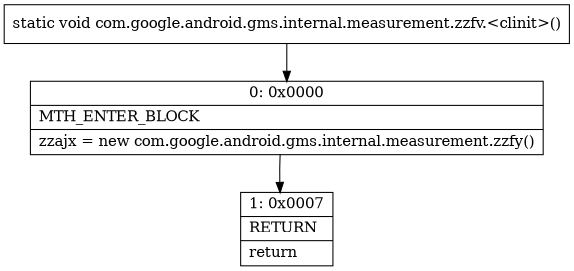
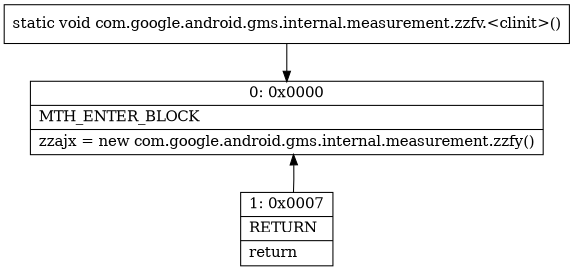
(280, 168) -> (294, 179)
